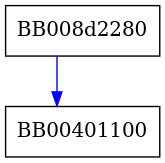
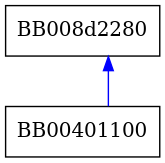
(57, 74) -> (108, 88)
